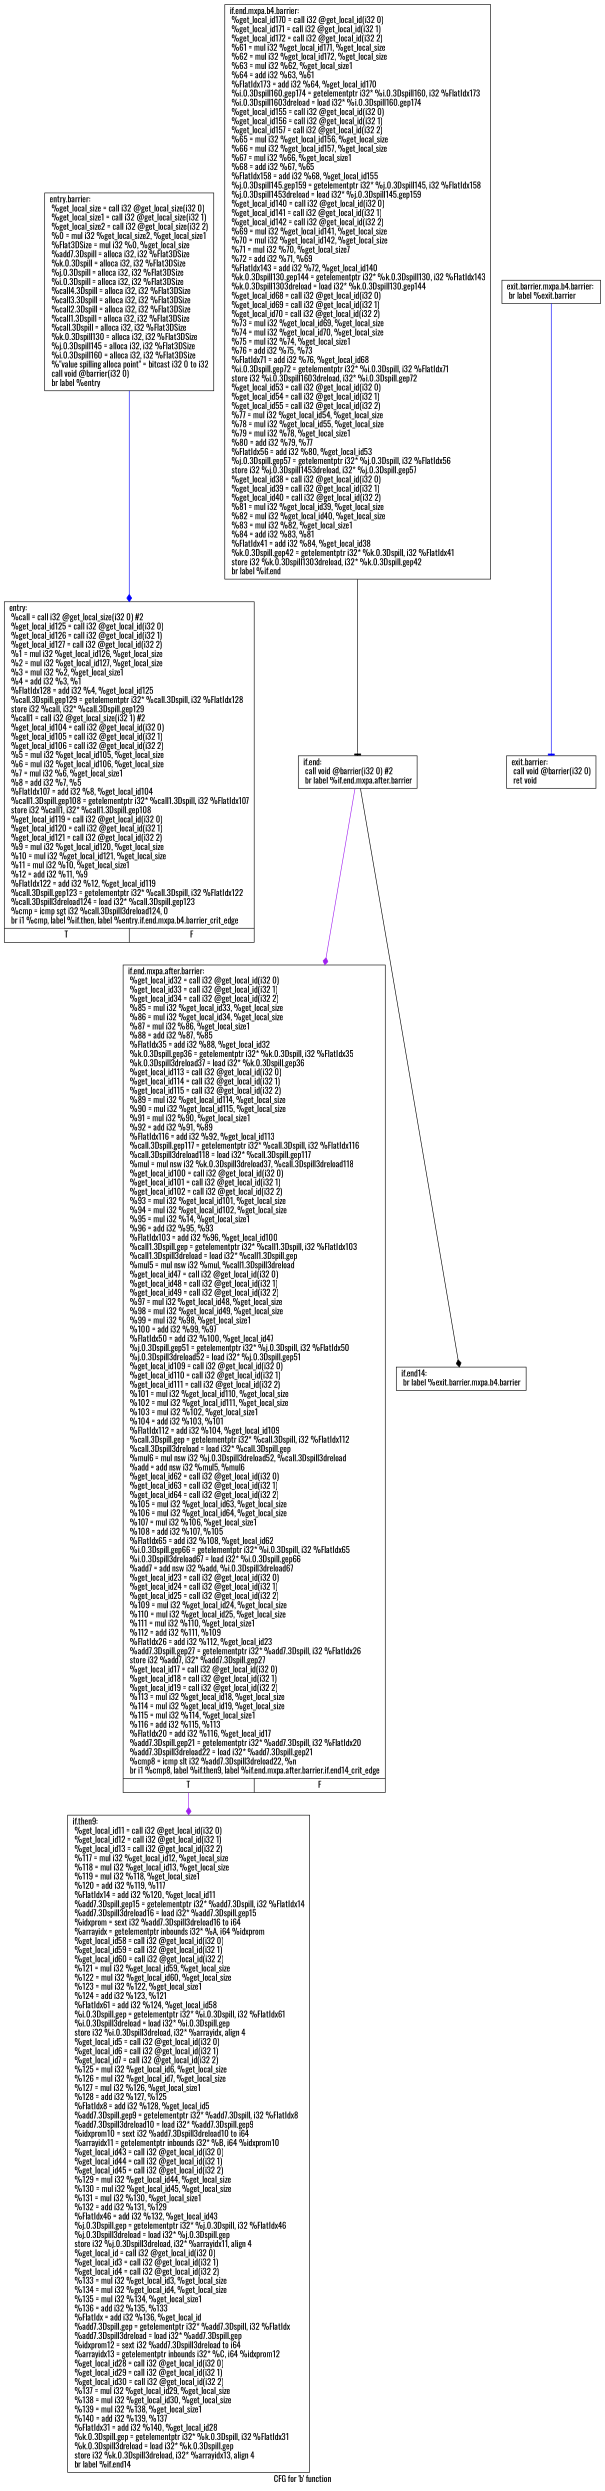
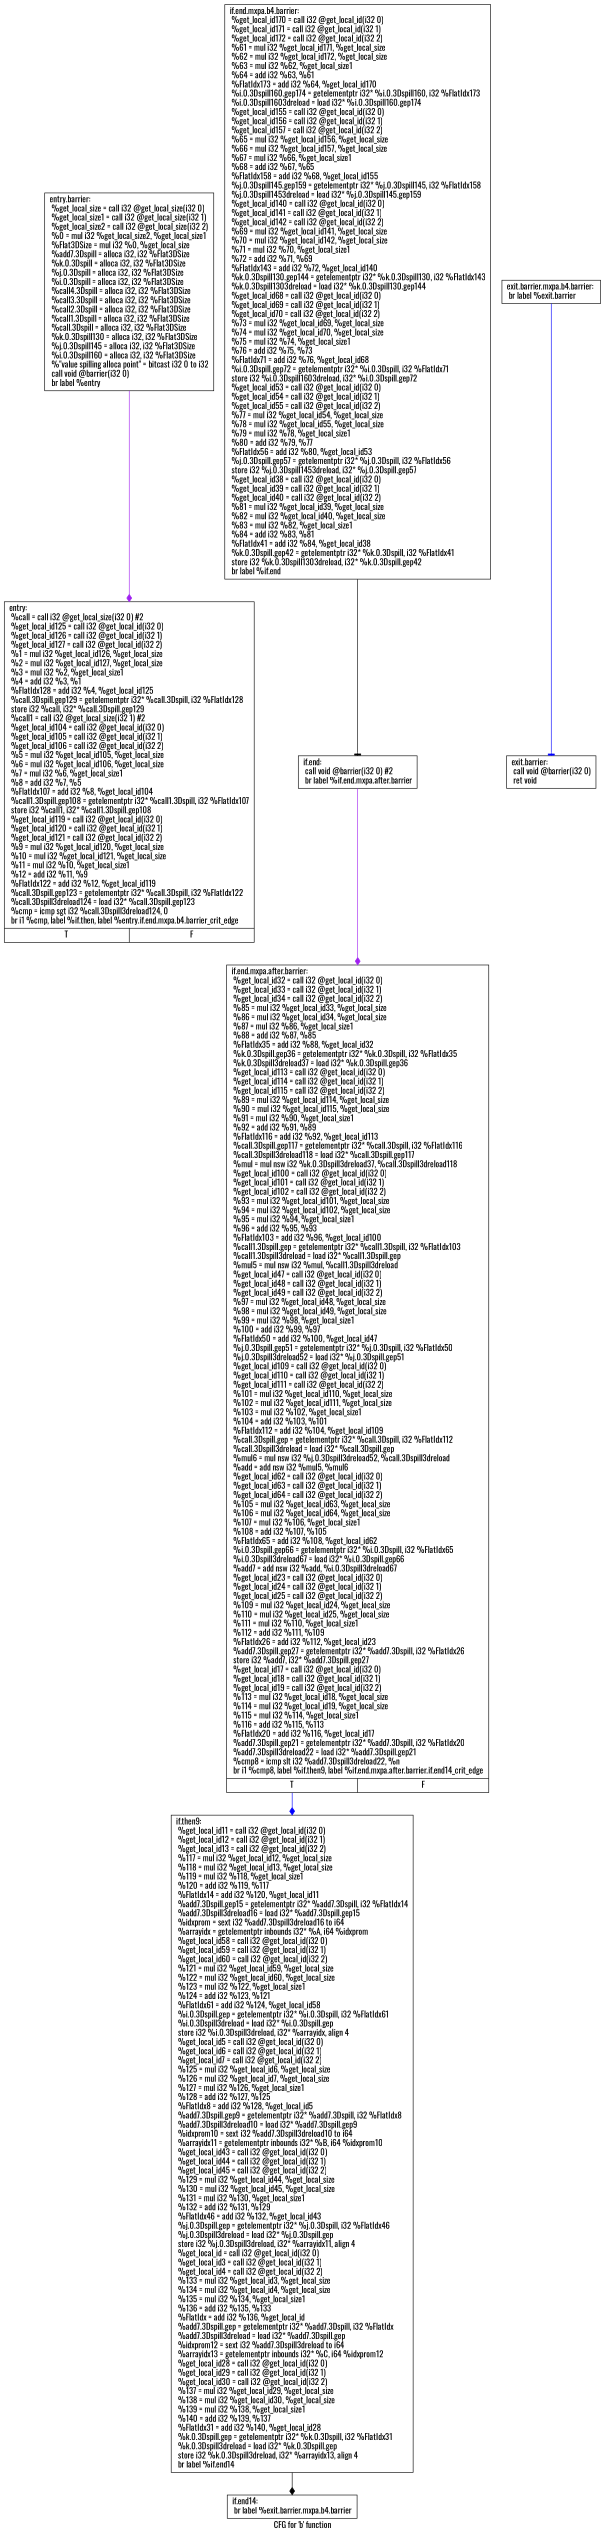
(290, 250) -> (290, 250)
(129, 493) -> (129, 493)
(409, 1074) -> (292, 2480)
(189, 1220) -> (293, 1220)
(189, 1800) -> (292, 1800)
